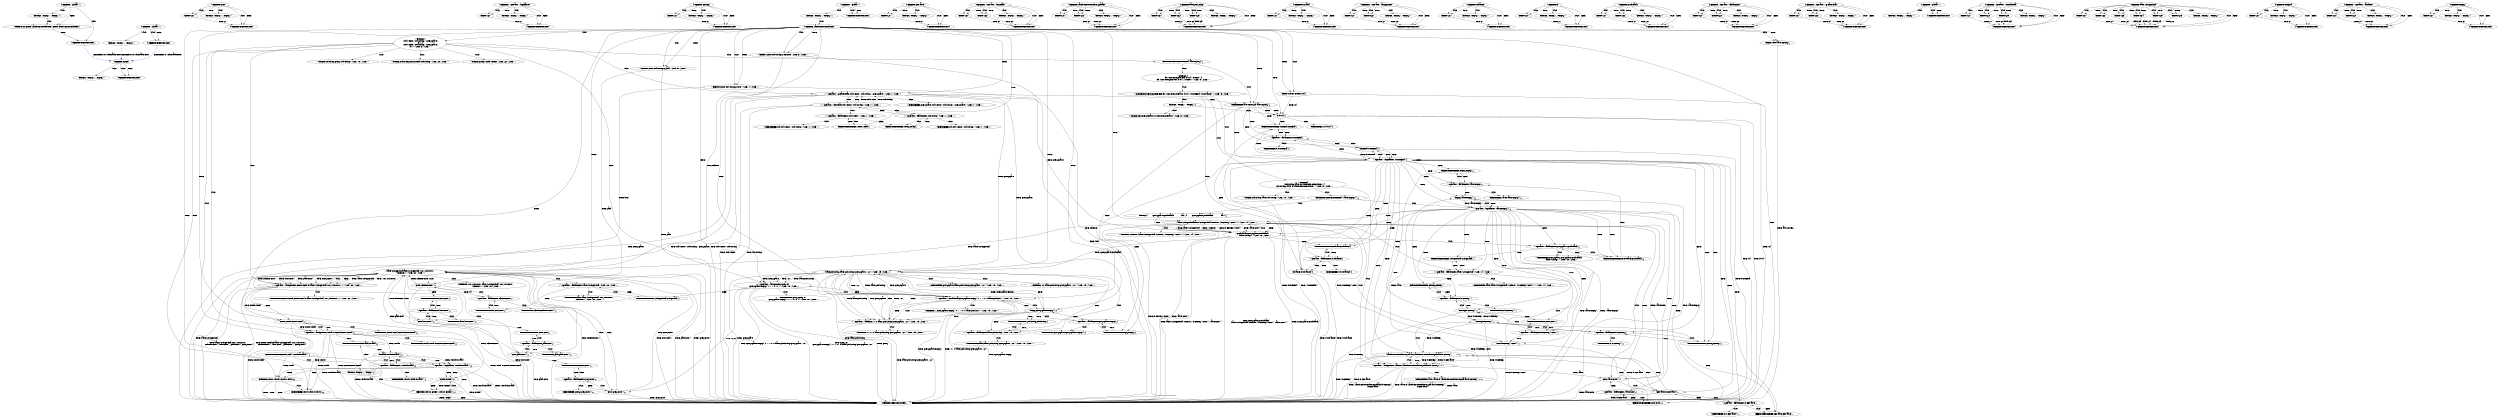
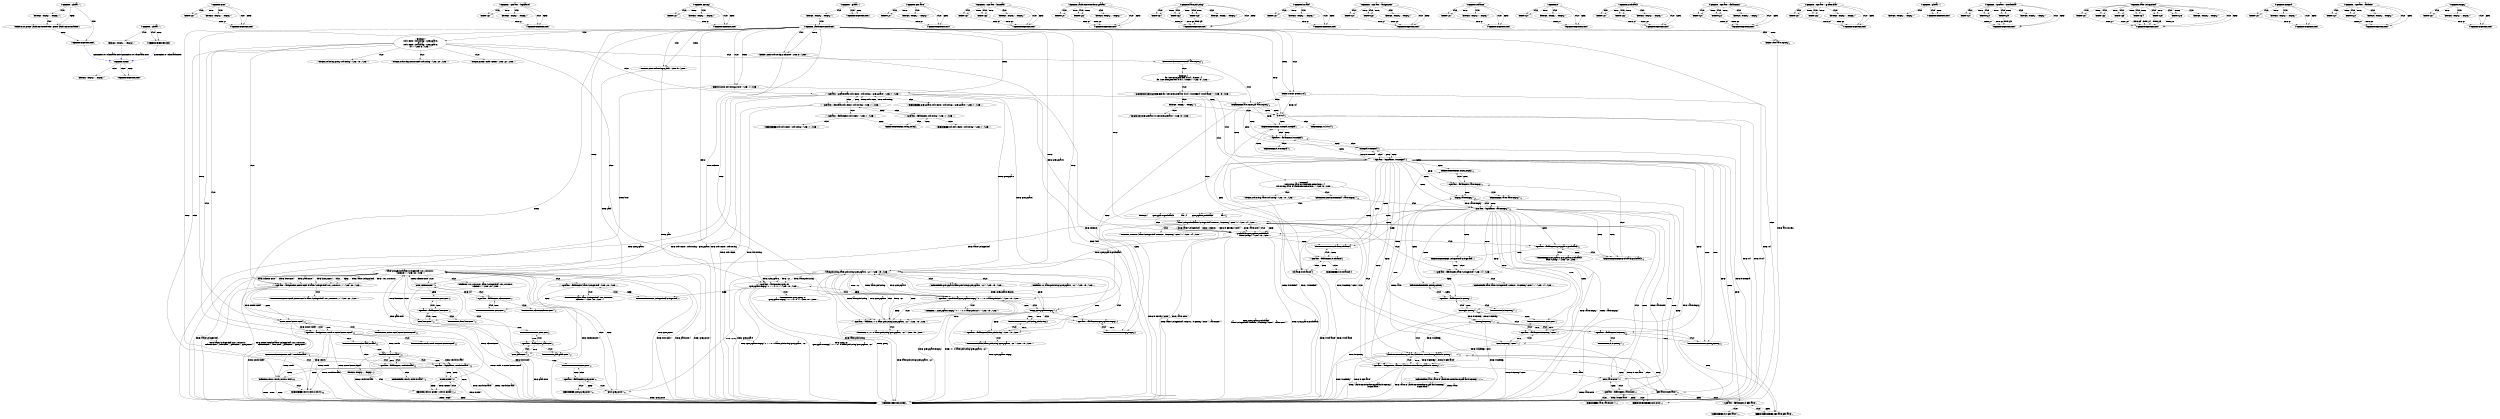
(1104, 31) -> (1273, 99)
(854, 127) -> none
(1573, 295) -> (1524, 339)
(1064, 333) -> none
(1635, 388) -> (1618, 385)
none -> (1602, 403)
